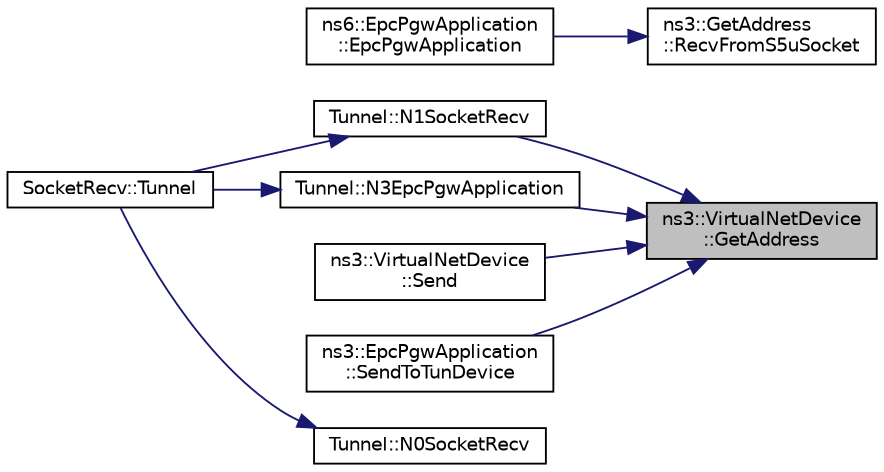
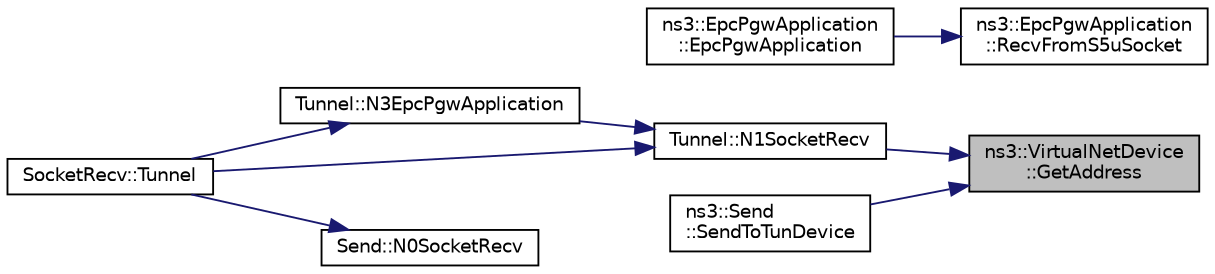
(430, 36) -> (770, 36)
(762, 36) -> (1084, 36)
(601, 211) -> (608, 124)
(430, 272) -> none
(430, 364) -> (770, 223)
(430, 446) -> (430, 248)
